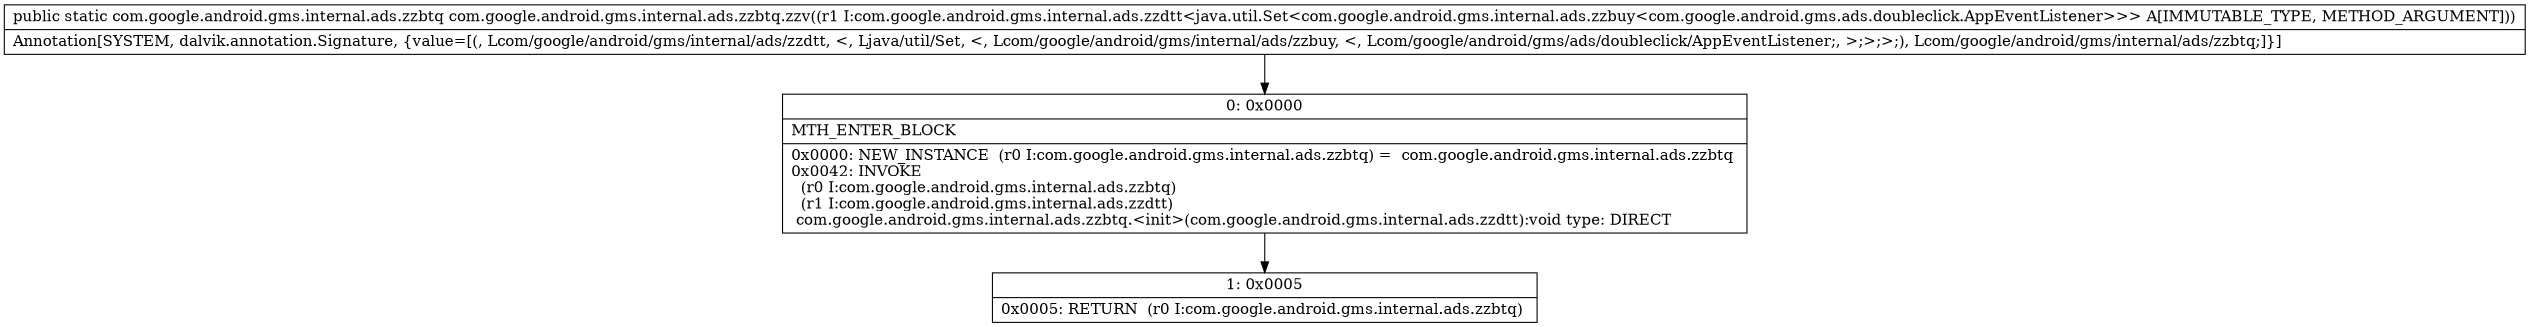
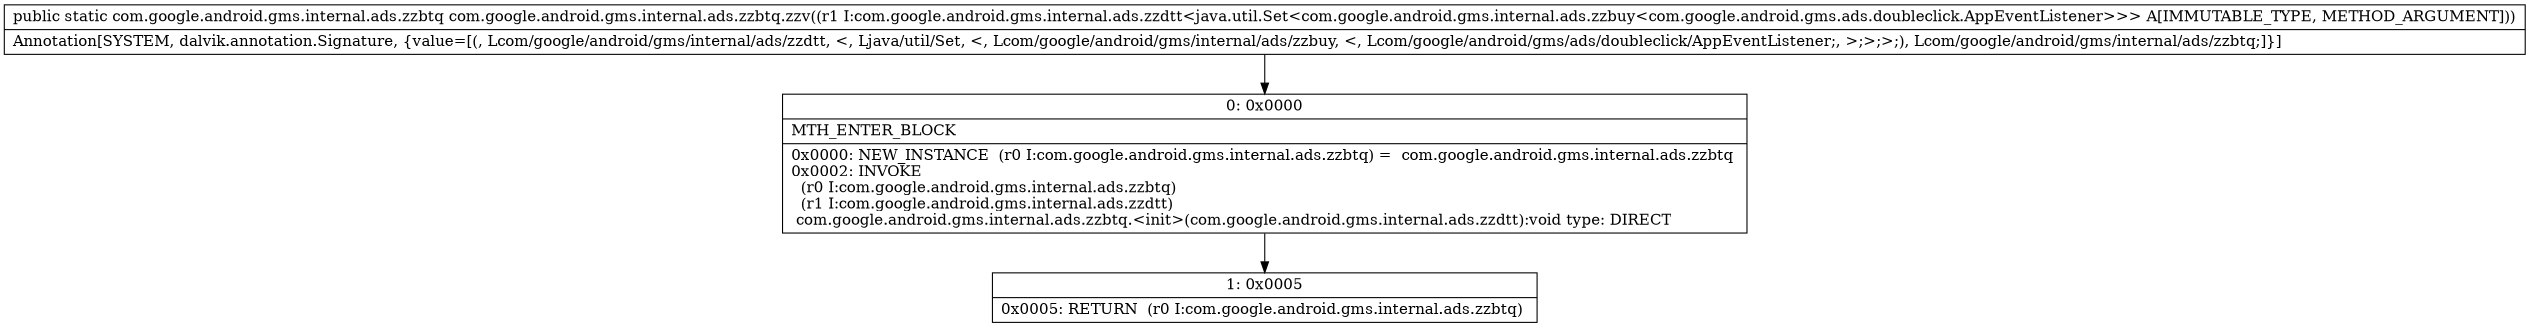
(862, 172) -> (862, 172)
